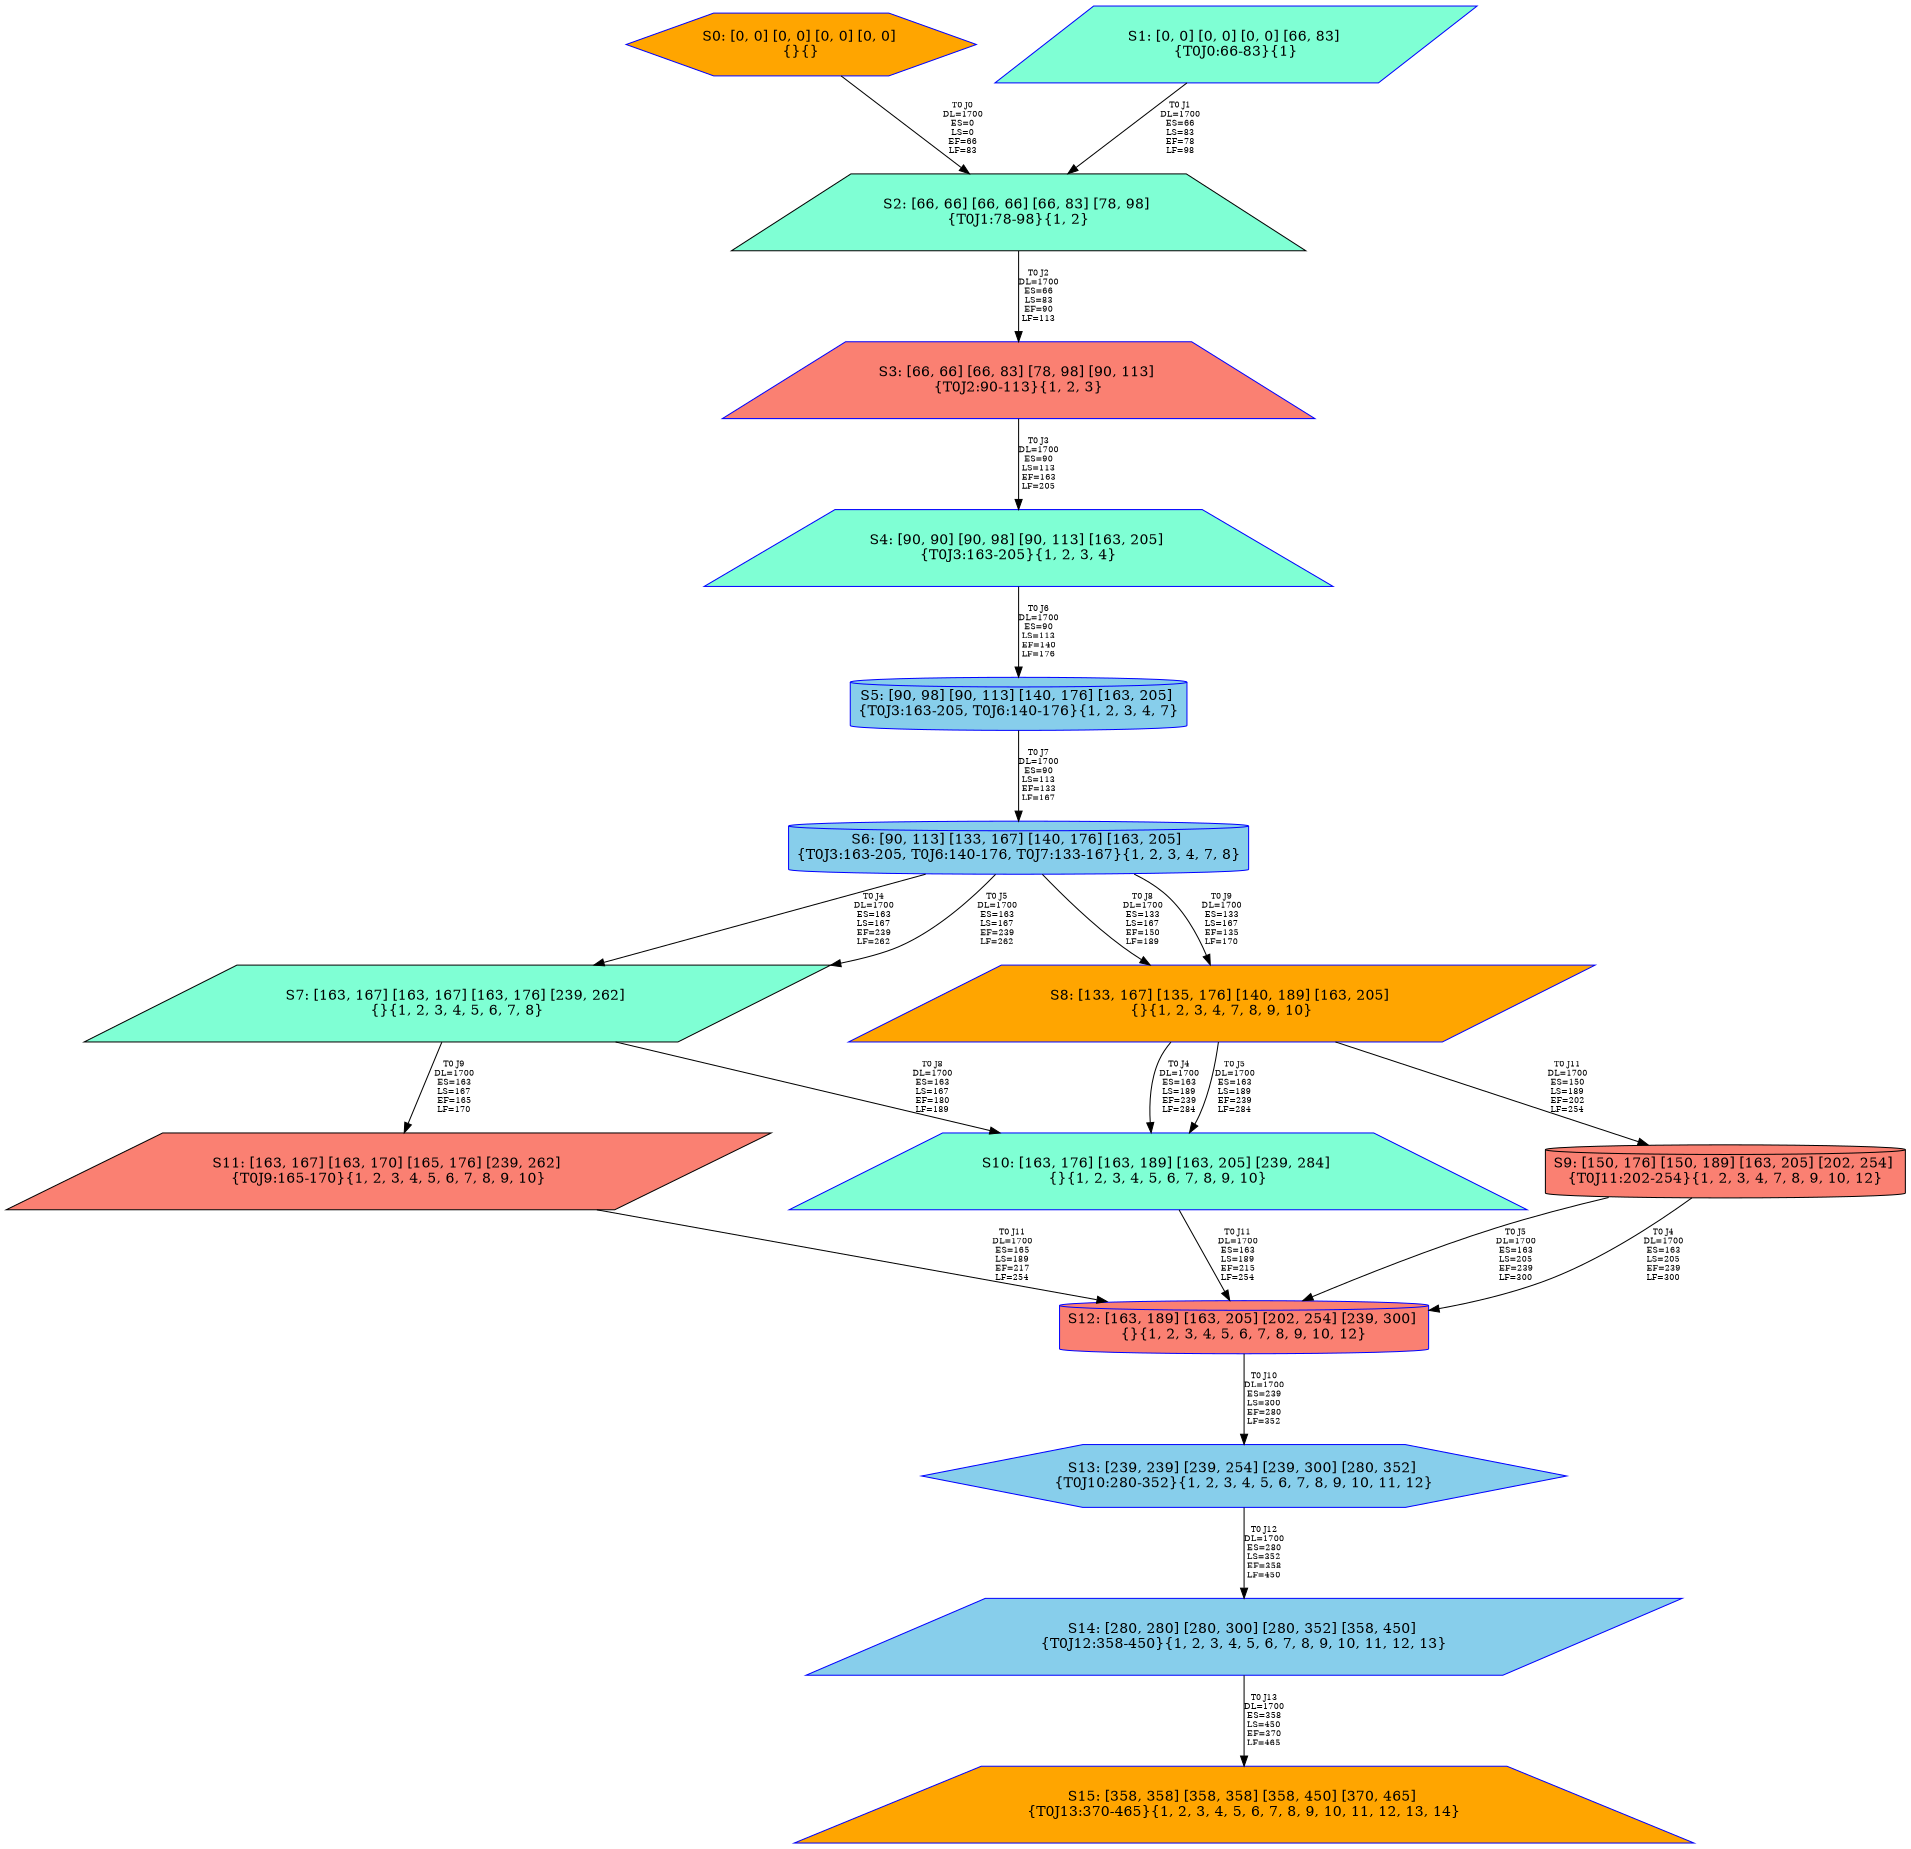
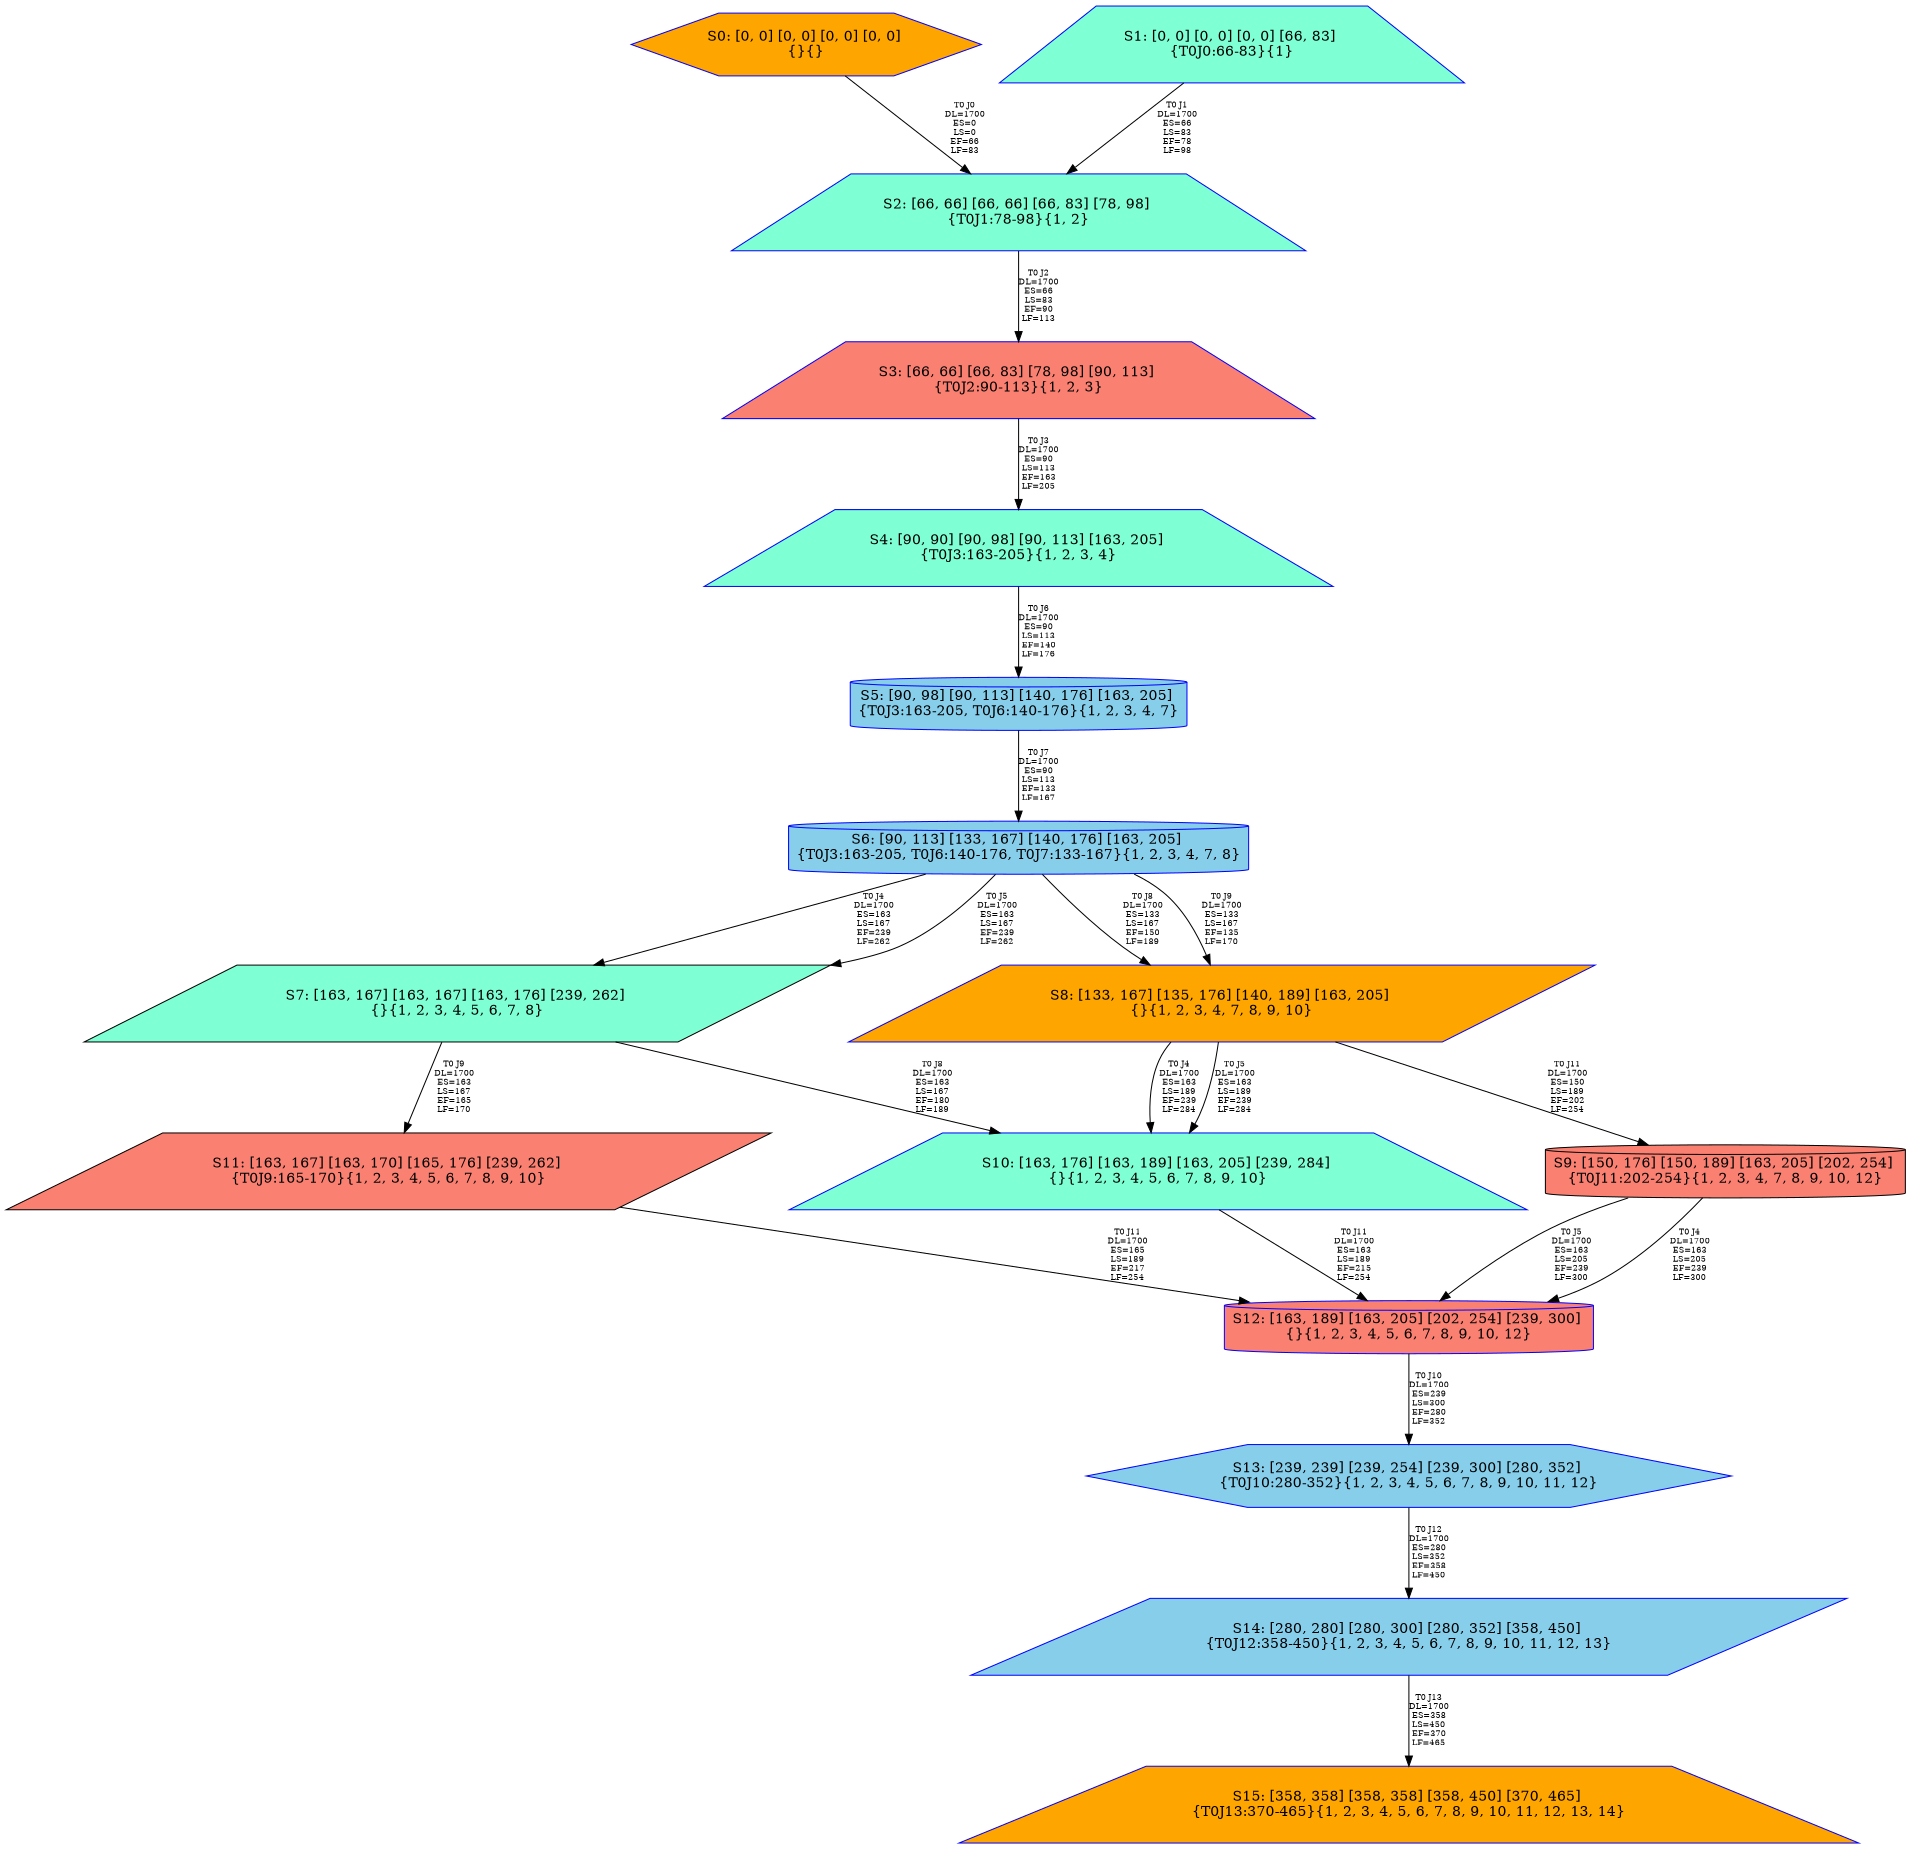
(1236, 44) -> (1232, 44)
(1019, 212) -> (1019, 212)
